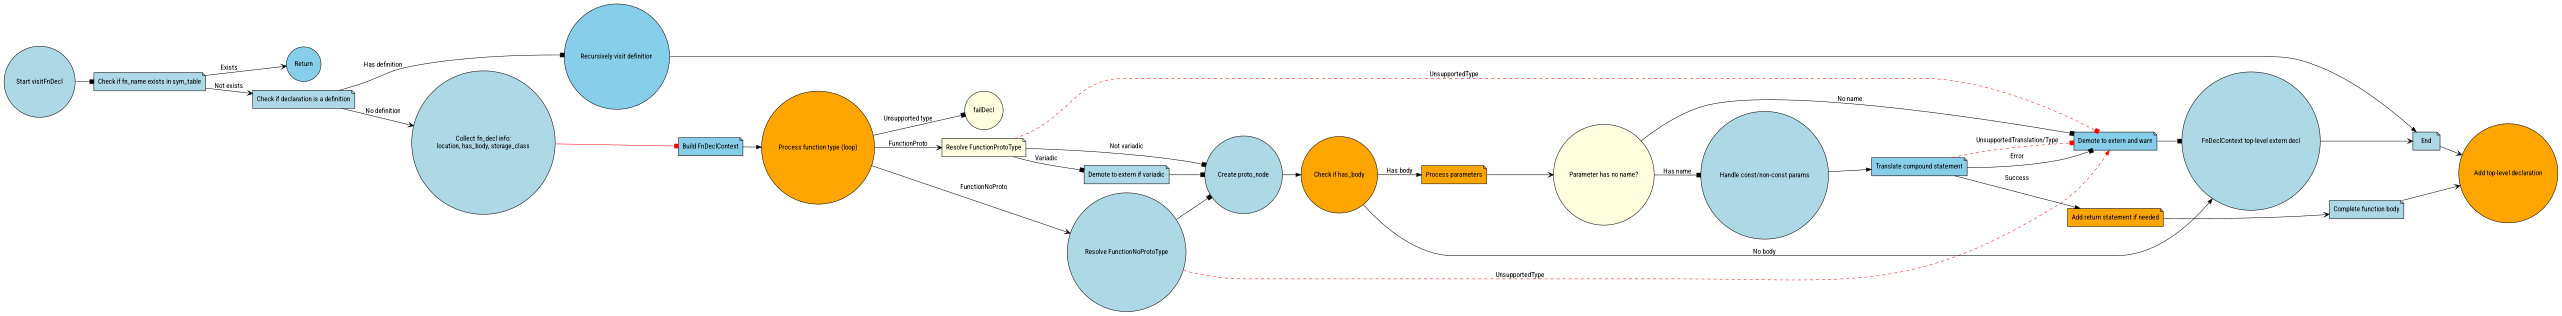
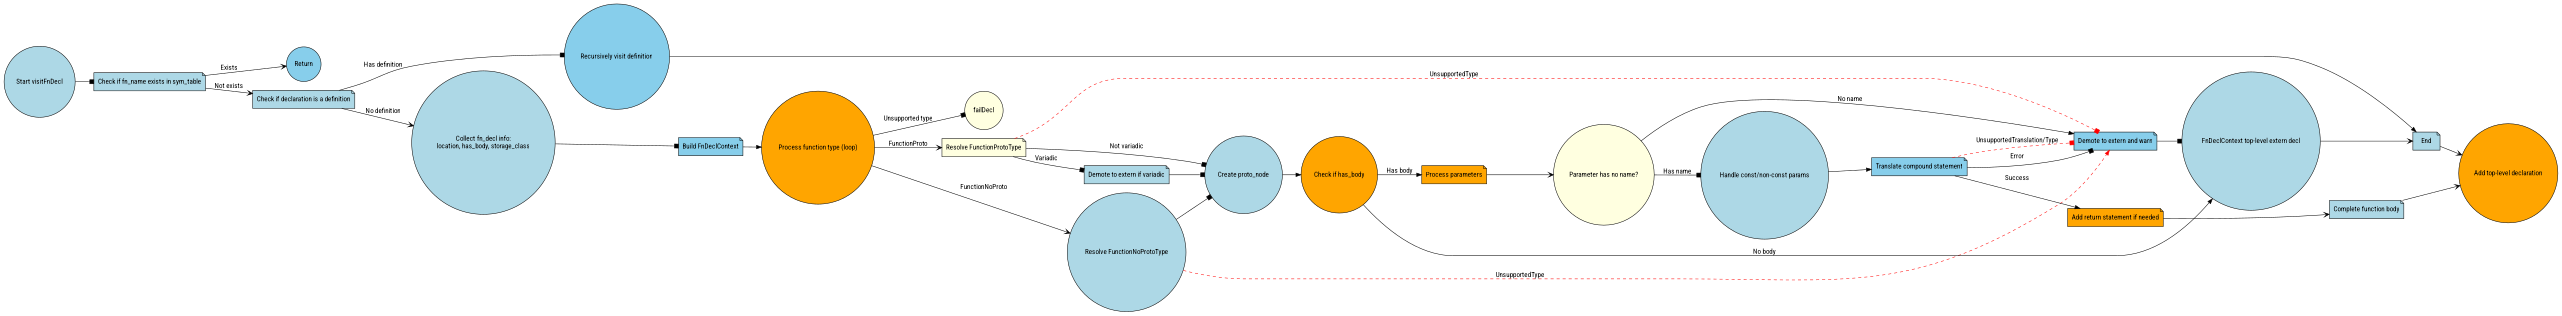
(1851, 104) -> (1851, 104)
(614, 145) -> (614, 145)
